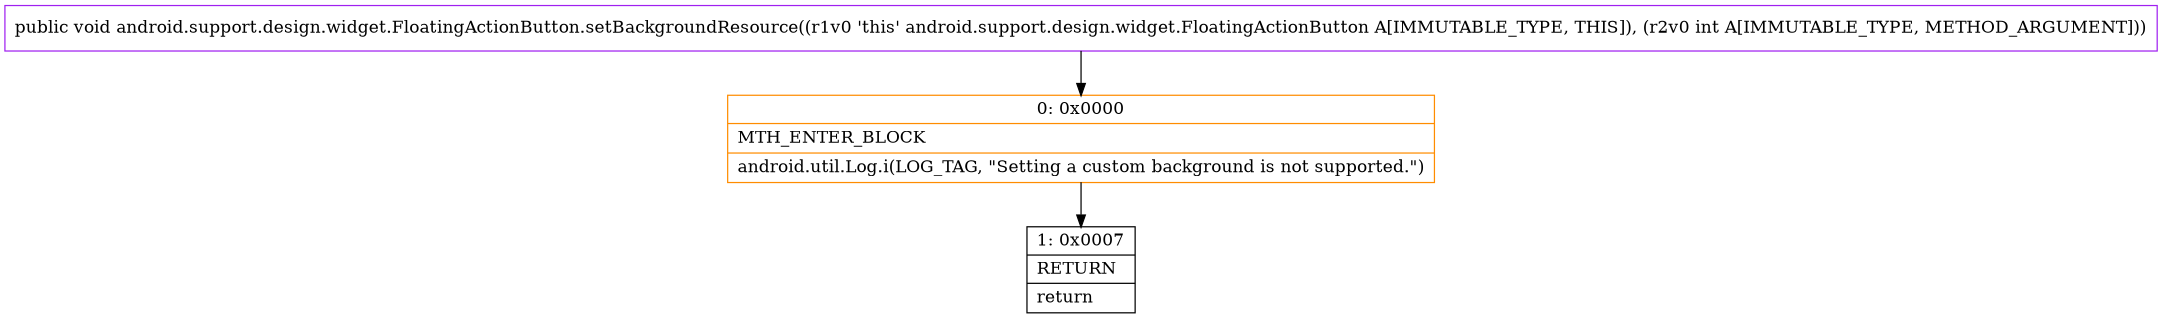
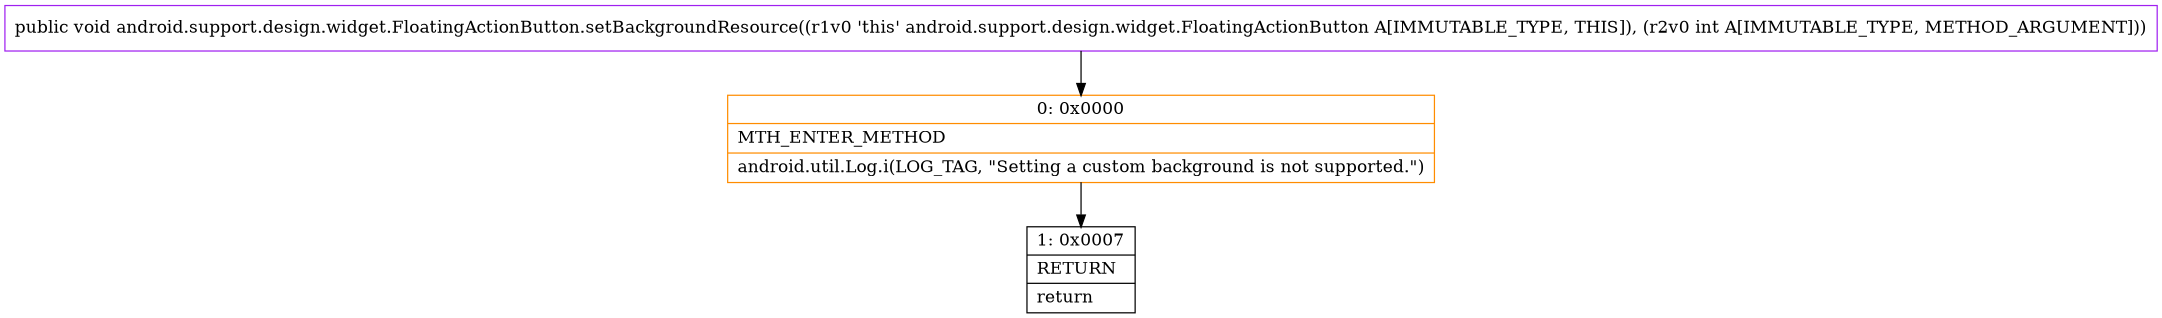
(832, 138) -> (842, 138)
